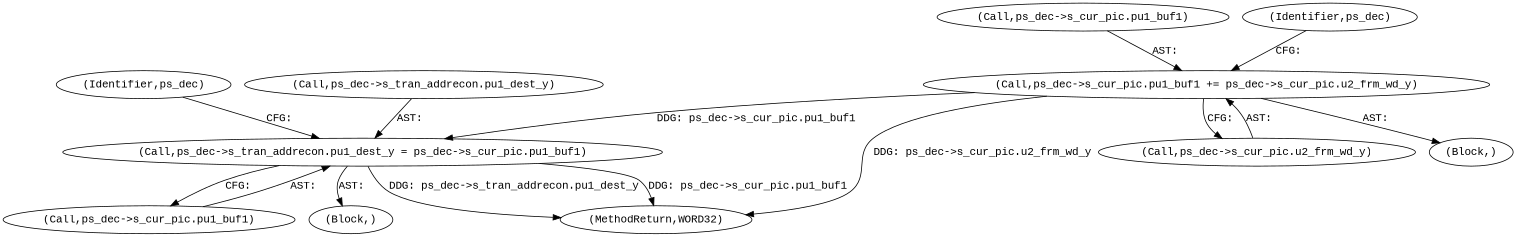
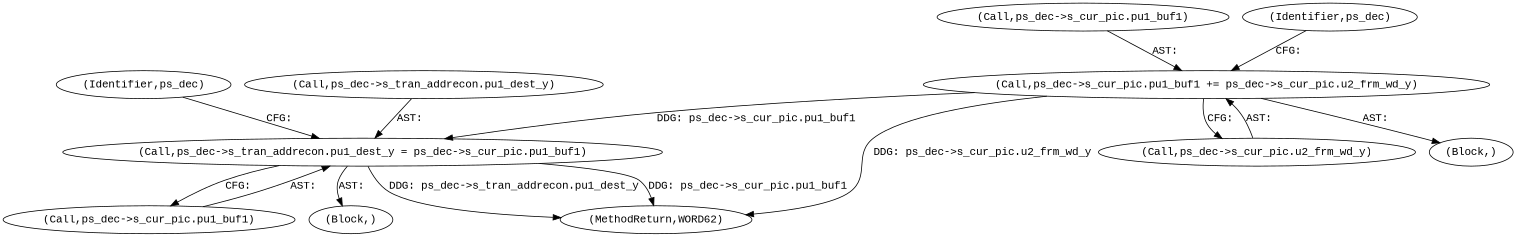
(656, 220) -> (656, 220)
